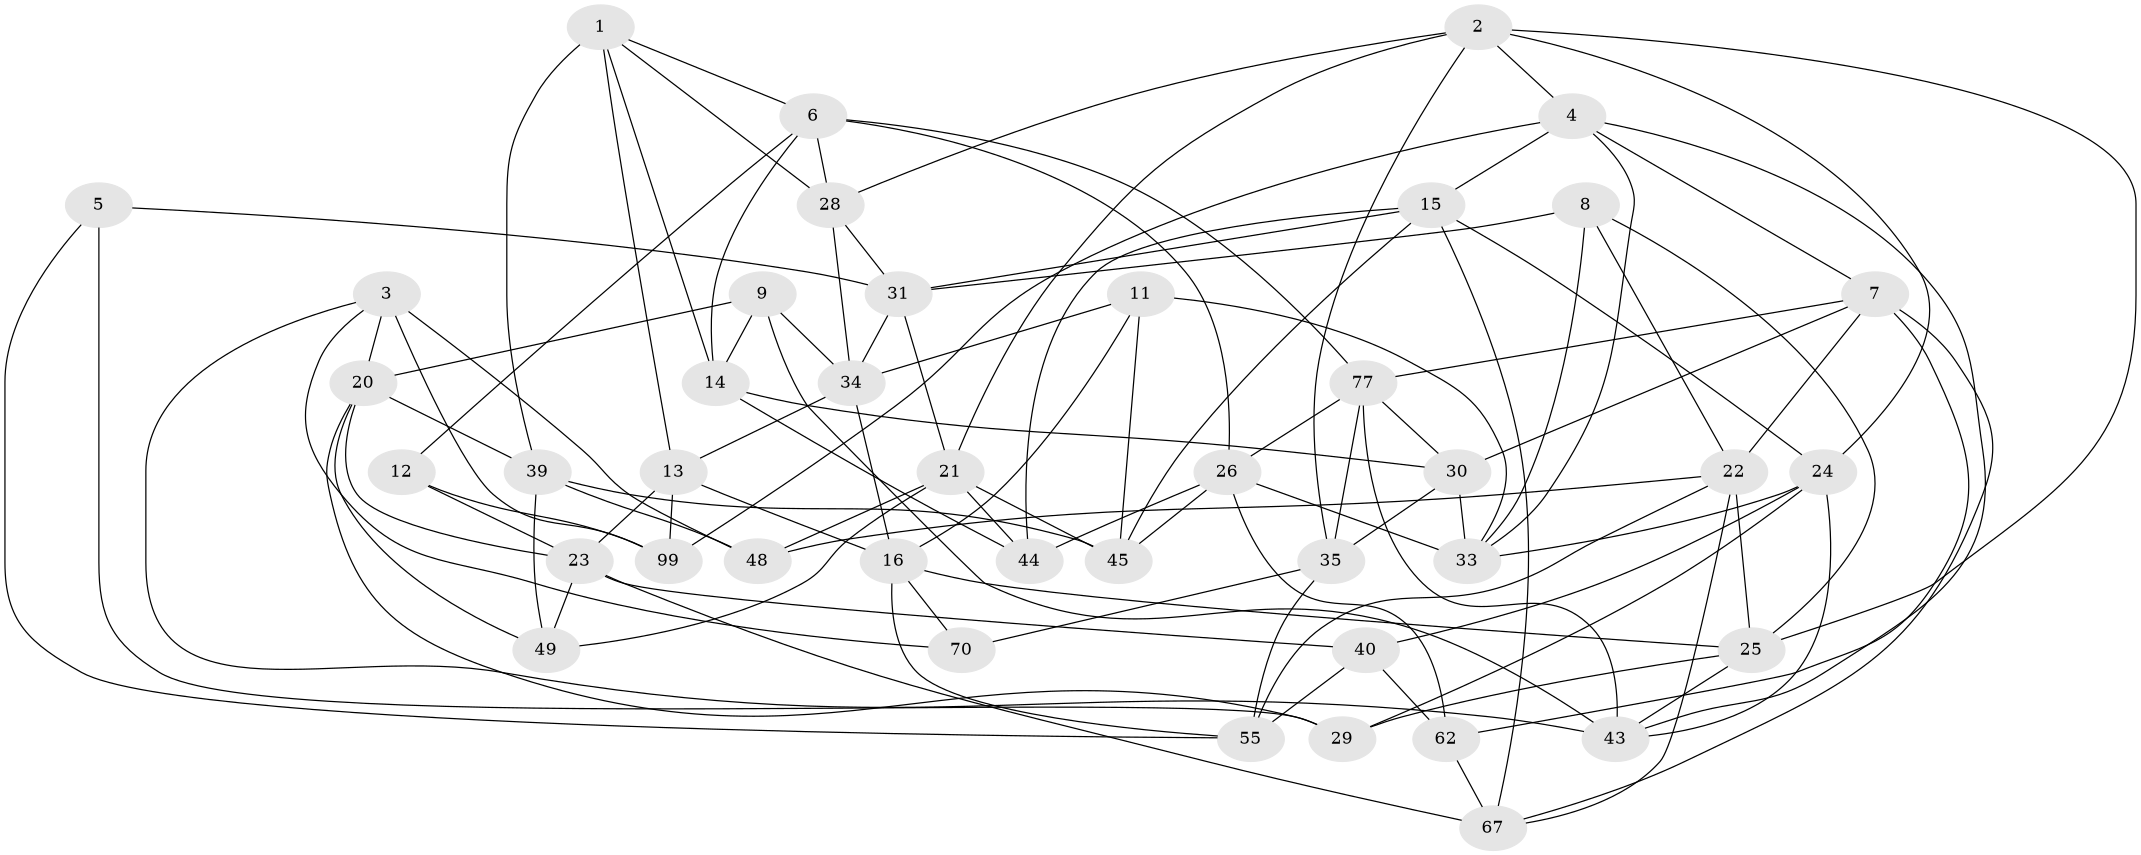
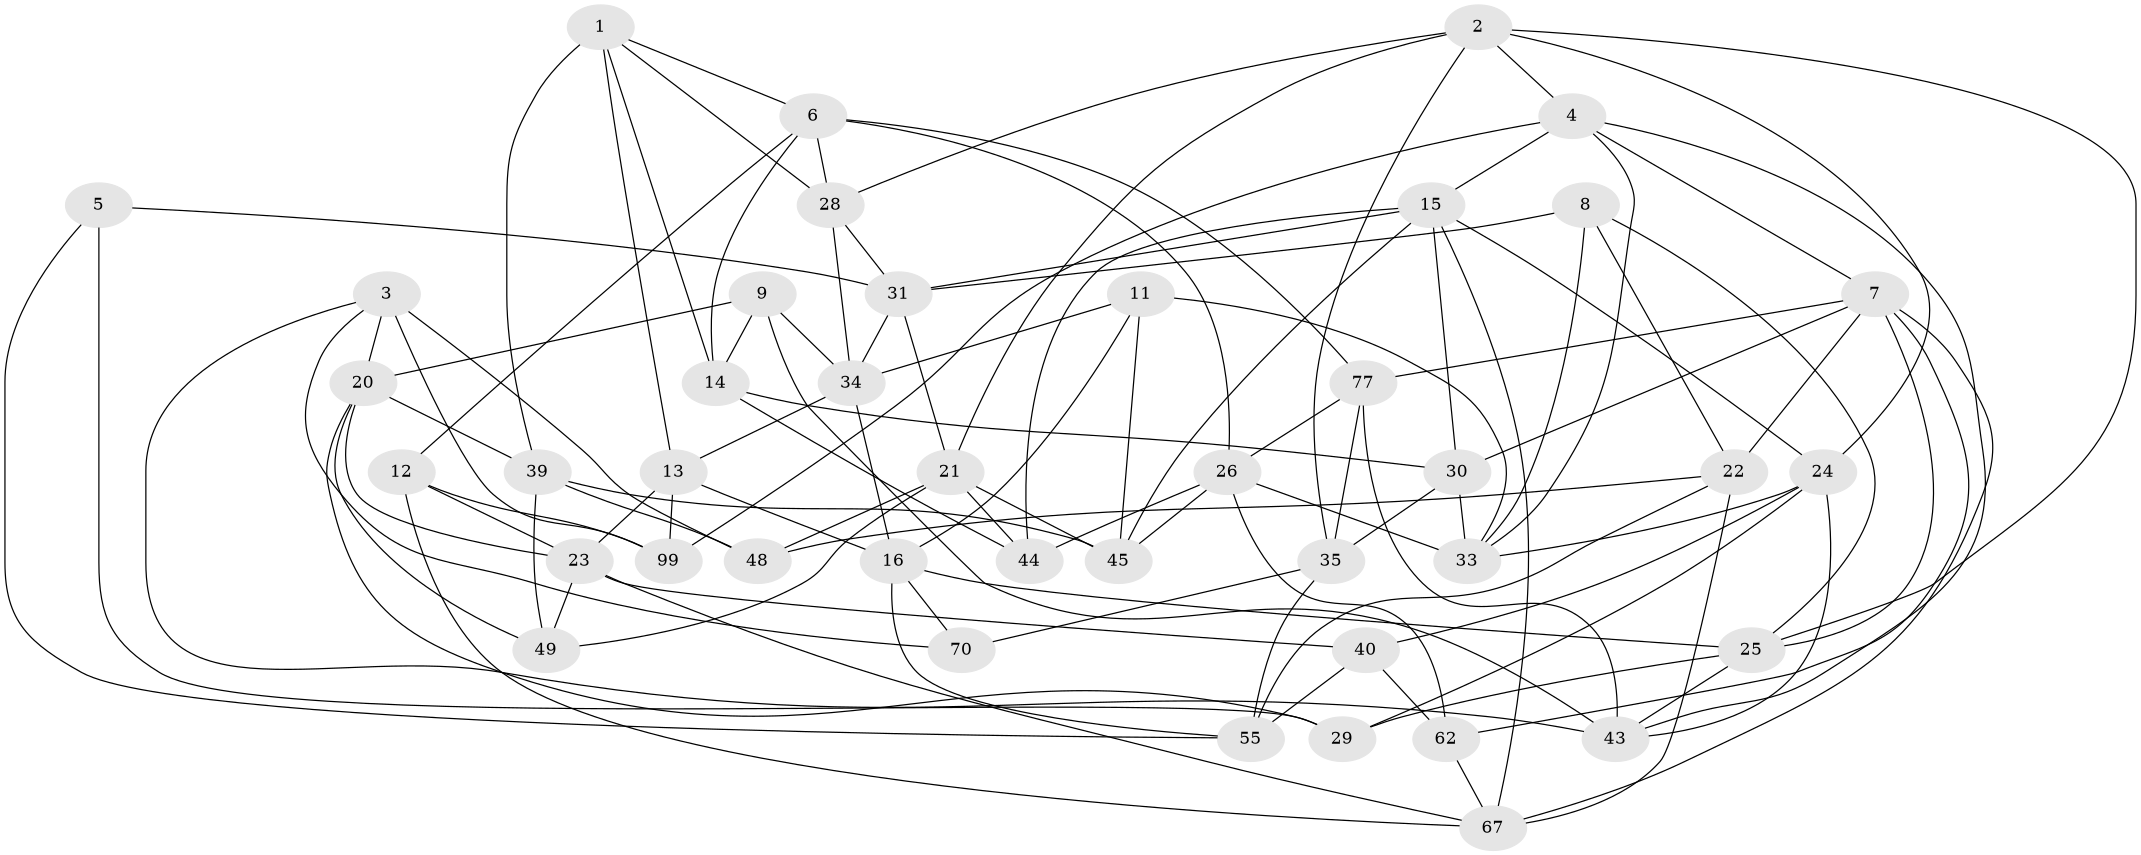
(1410, 428) -> (1444, 339)
(1743, 561) -> (1931, 519)
none -> (870, 776)
